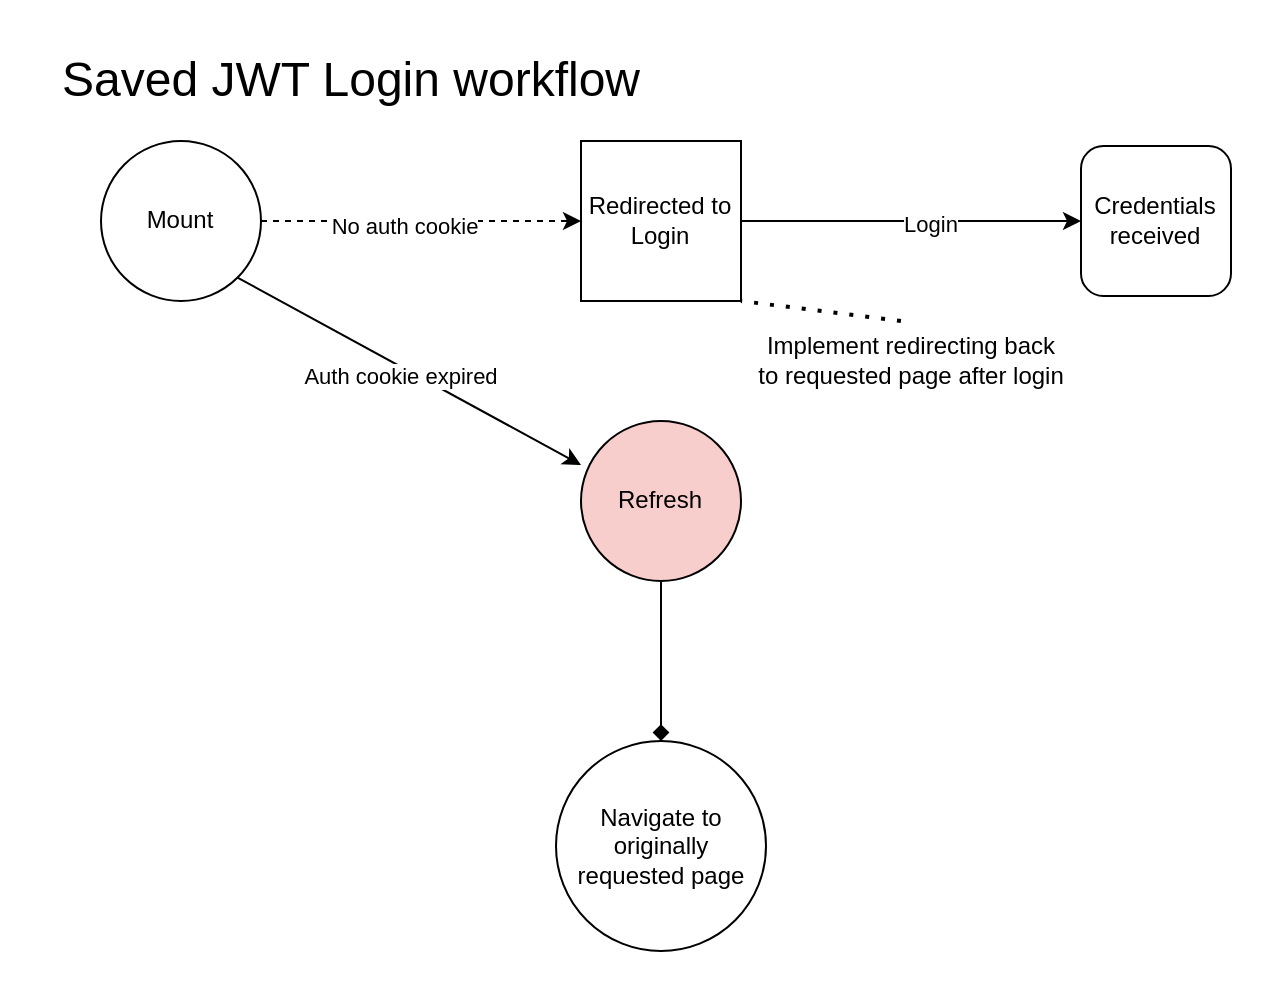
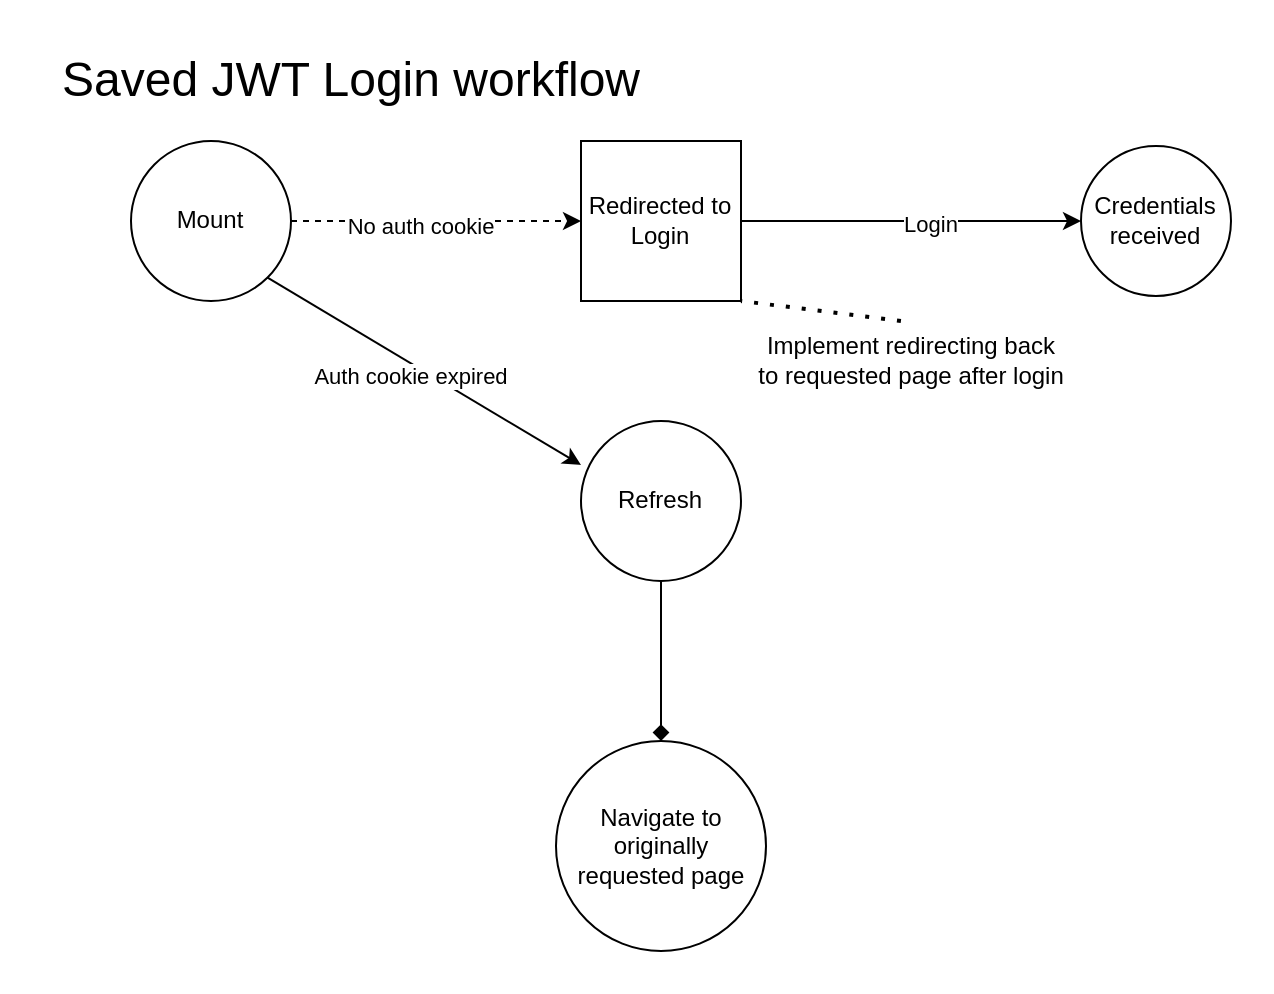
(181, 221) -> (211, 221)
(1156, 221) -> (1156, 221)
(661, 501) -> (661, 501)
